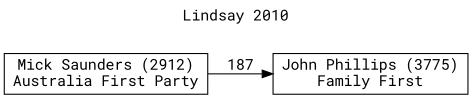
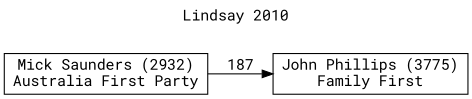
(106, 74) -> (106, 74)
